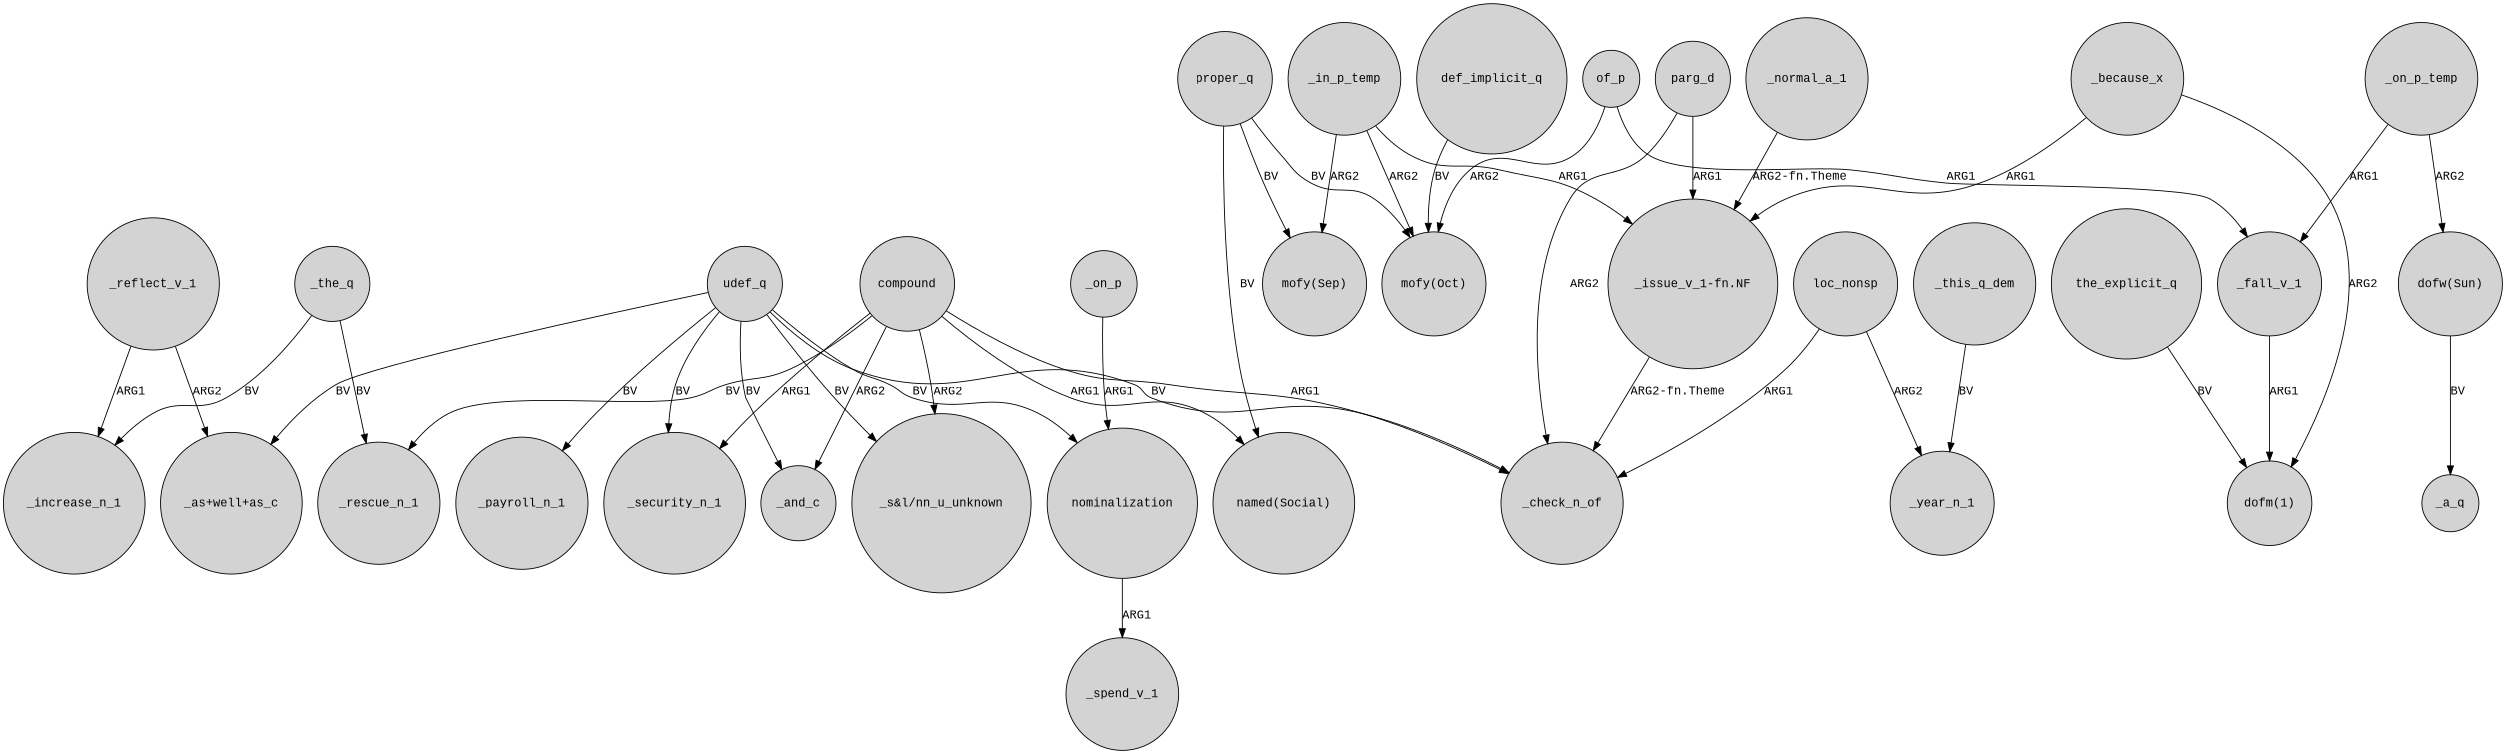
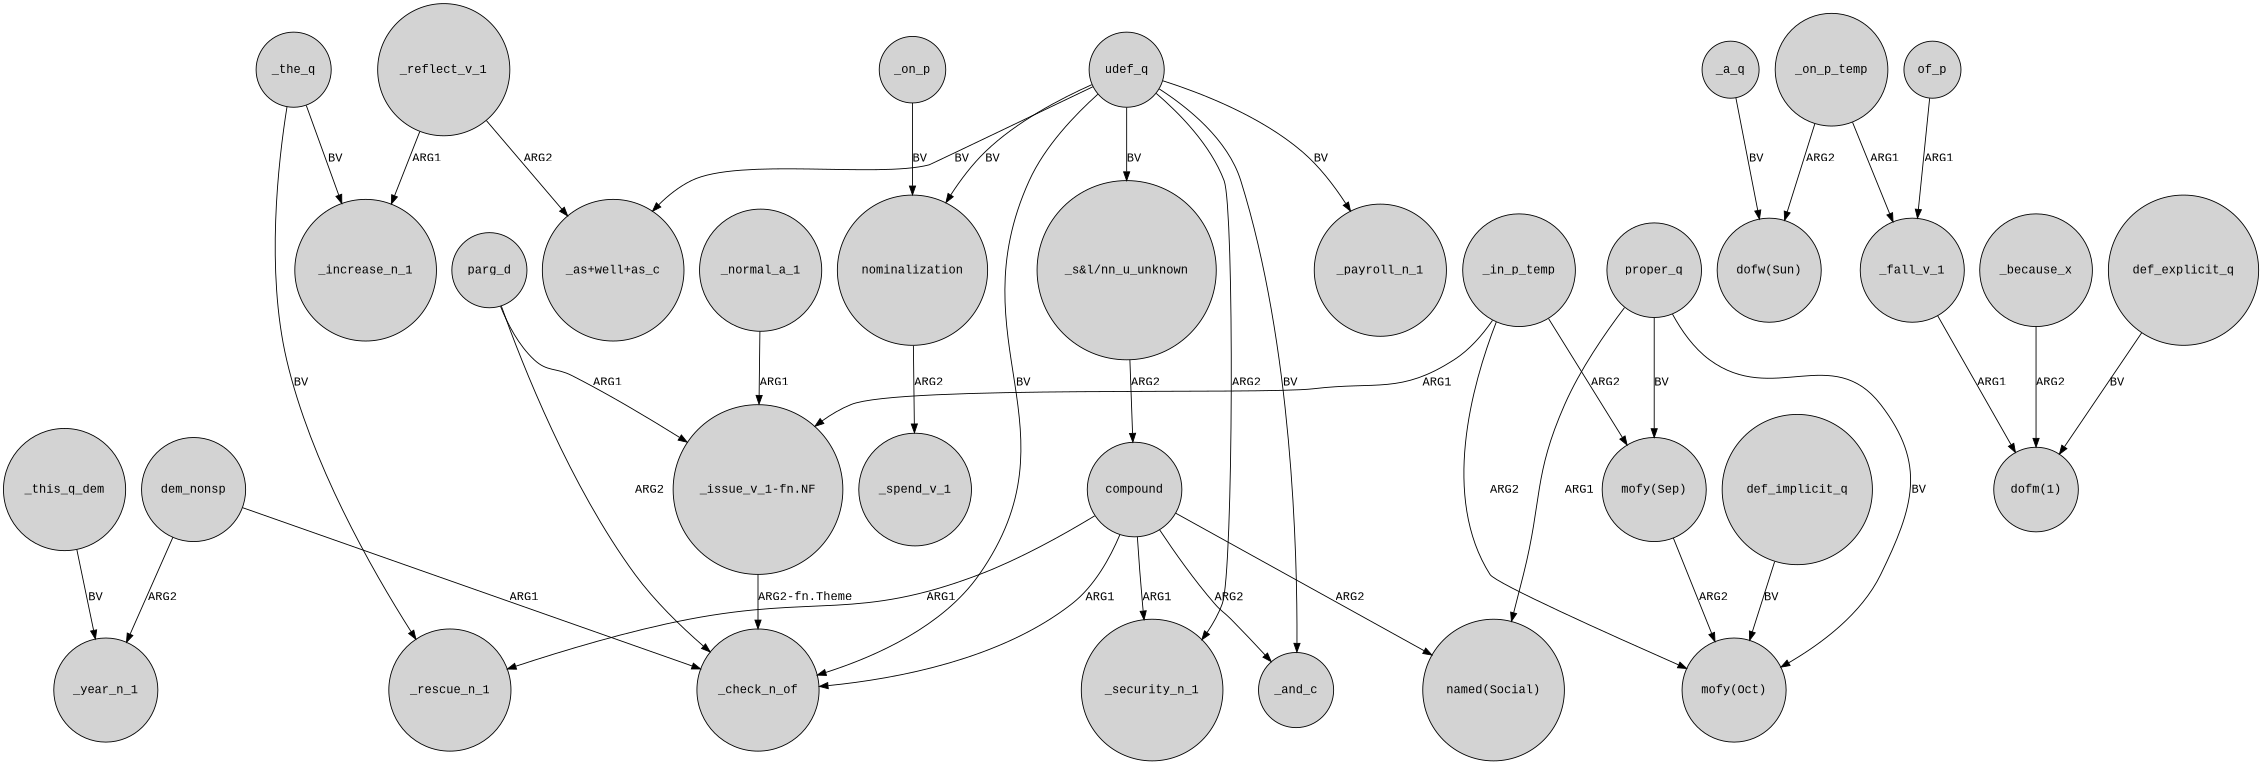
(1520, 161) -> (1692, 586)
(1800, 177) -> (775, 382)
(1928, 193) -> none
(1247, 284) -> (1580, 490)
(1846, 284) -> (194, 490)
(2127, 284) -> (2183, 270)
(928, 367) -> (1131, 398)
(683, 391) -> (1247, 382)
(733, 391) -> (941, 597)
(1085, 391) -> (1350, 597)
(1120, 391) -> (920, 158)
(2450, 401) -> (1747, 154)
(1137, 615) -> (929, 382)
